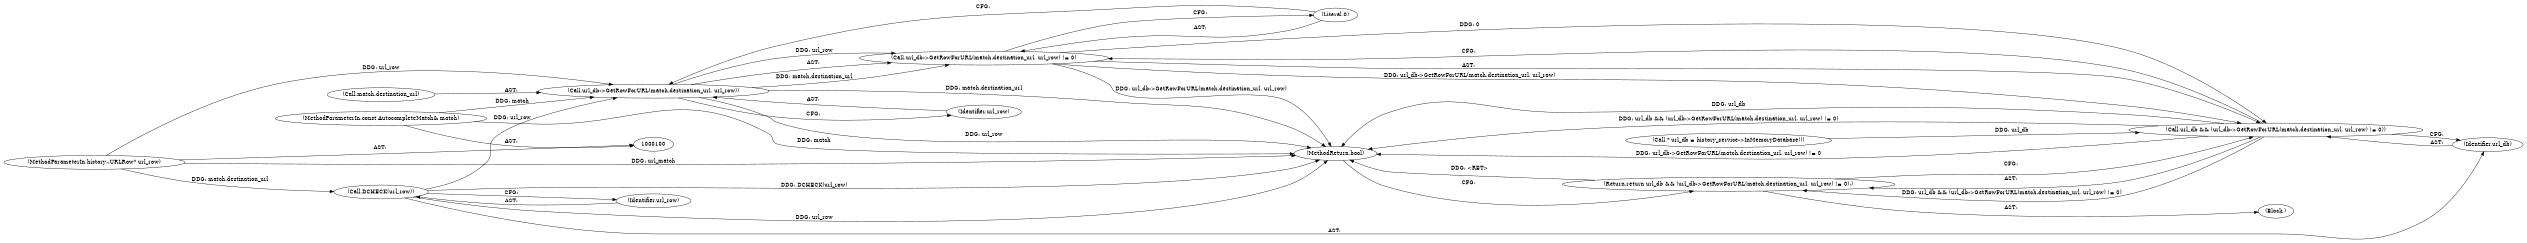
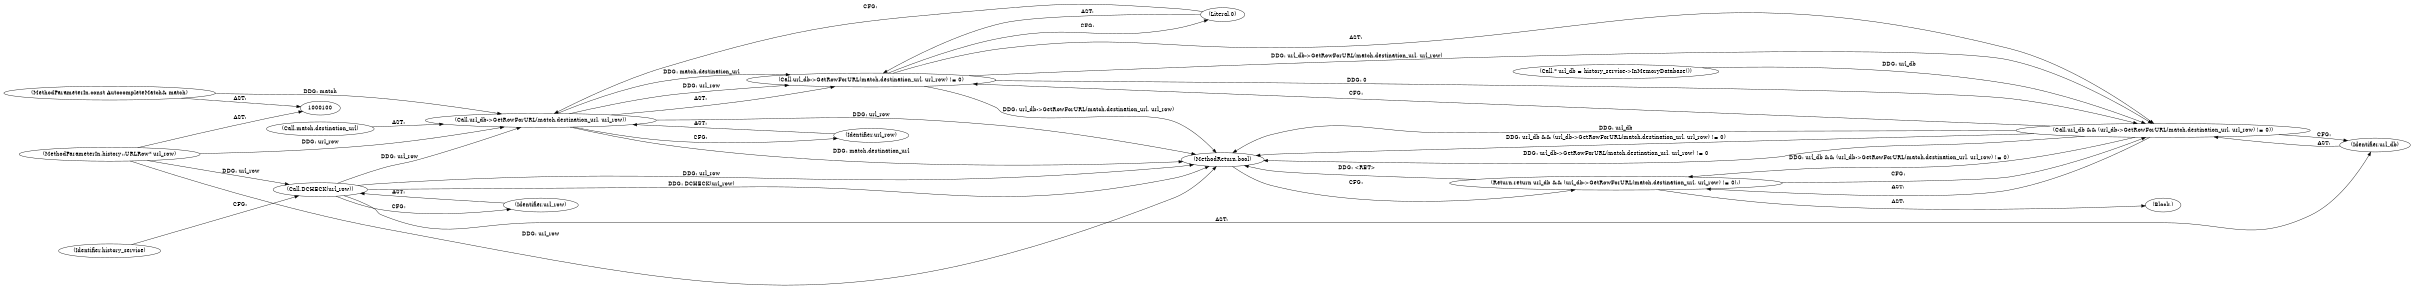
(877, 151) -> none
(654, 161) -> (541, 234)
(230, 179) -> (241, 171)
none -> (110, 251)
